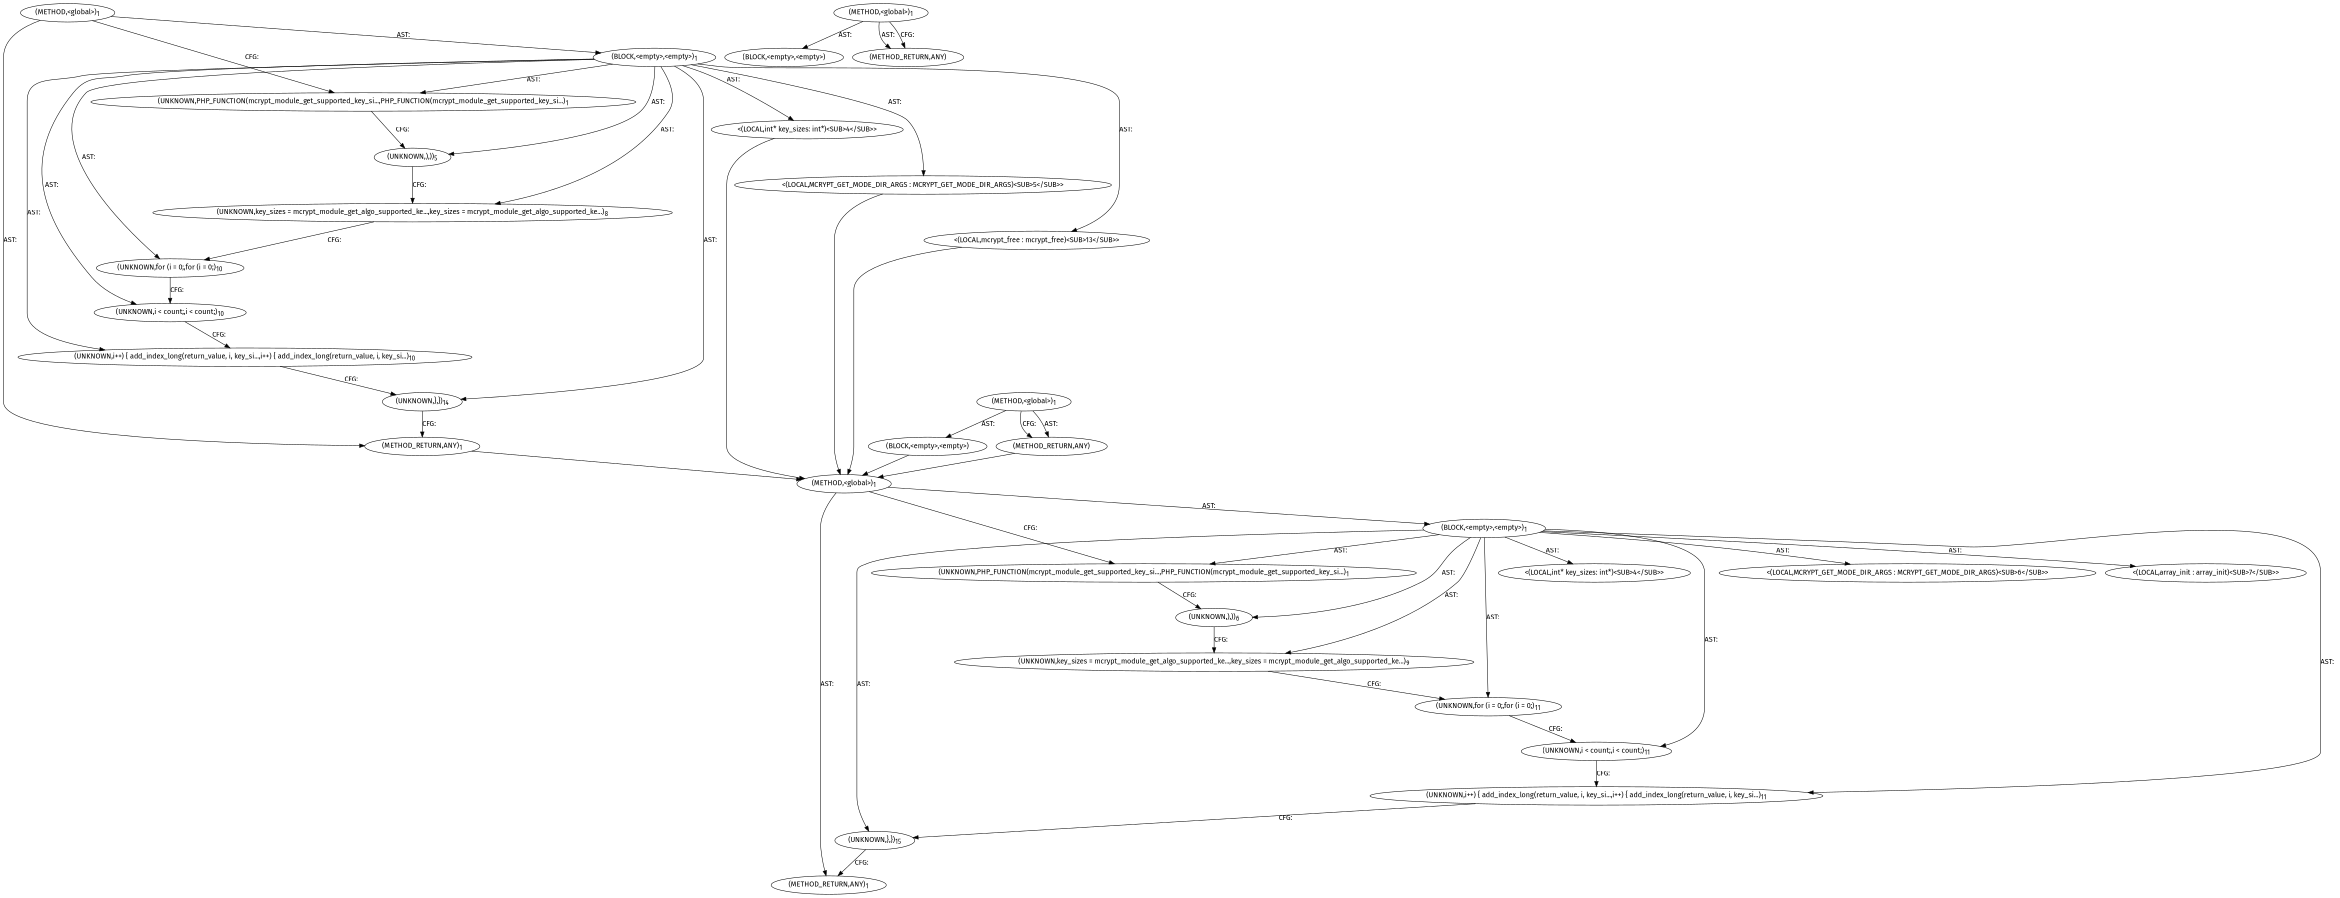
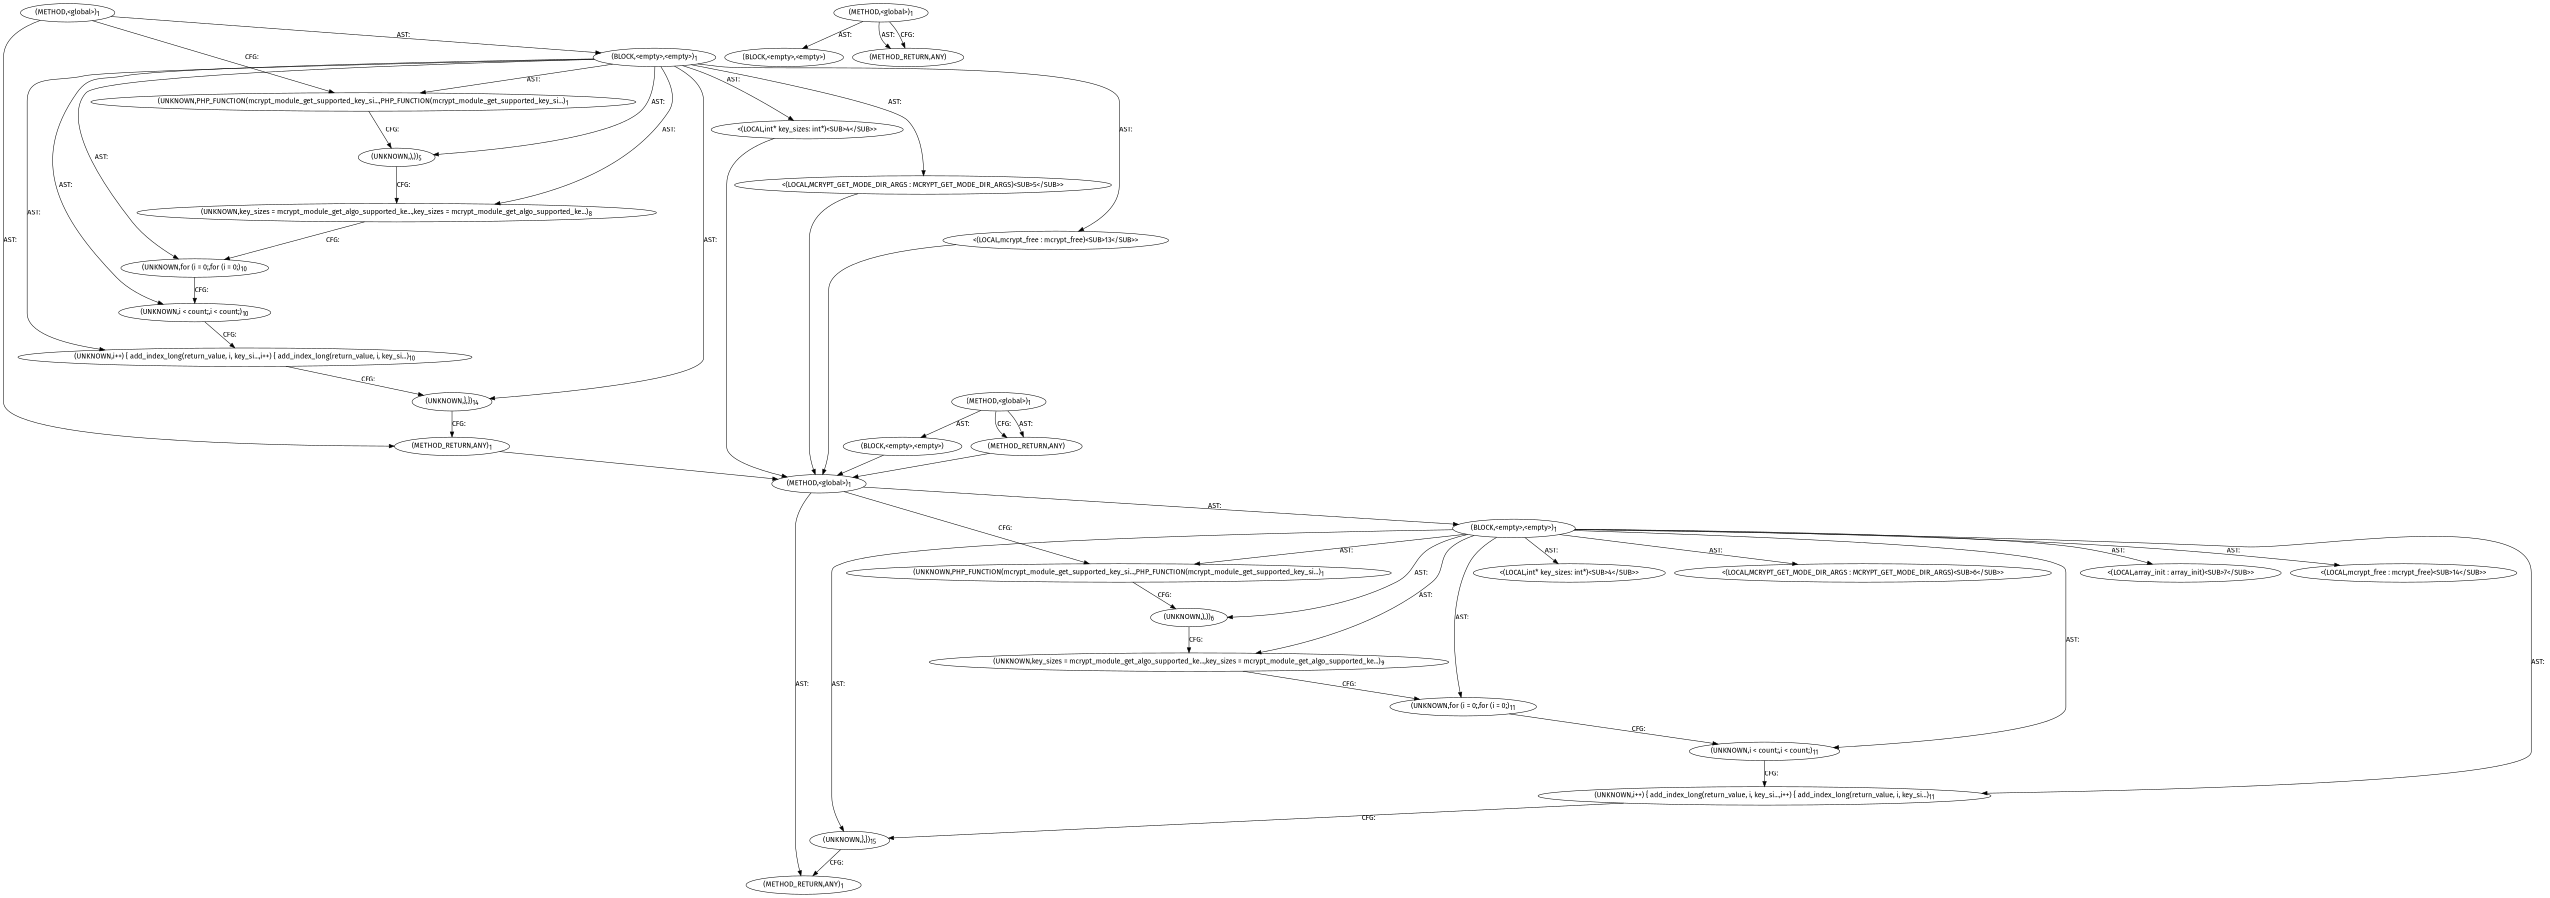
none -> (2404, 573)
